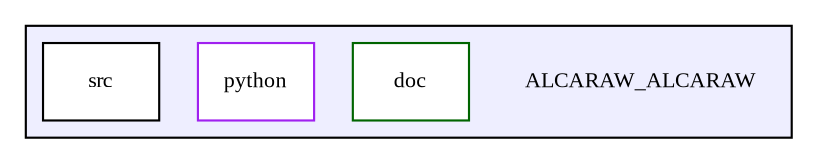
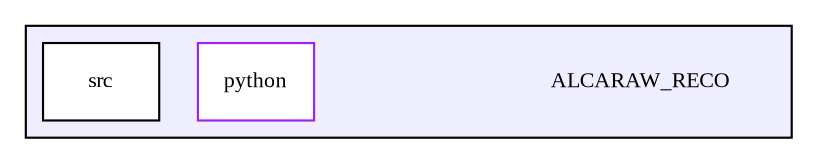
(411, 82) -> none
(641, 82) -> (641, 82)
